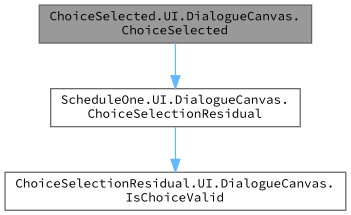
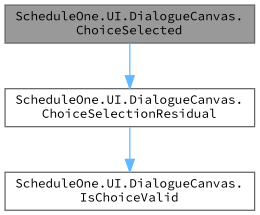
(175, 24) -> (130, 24)
(175, 191) -> (130, 191)
